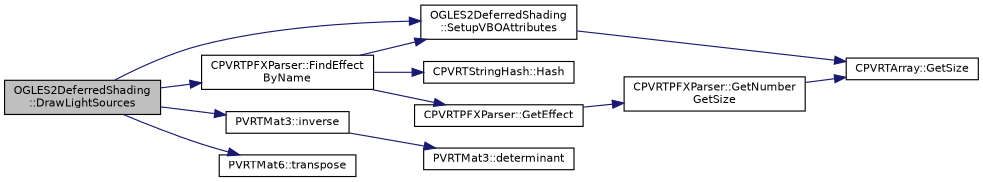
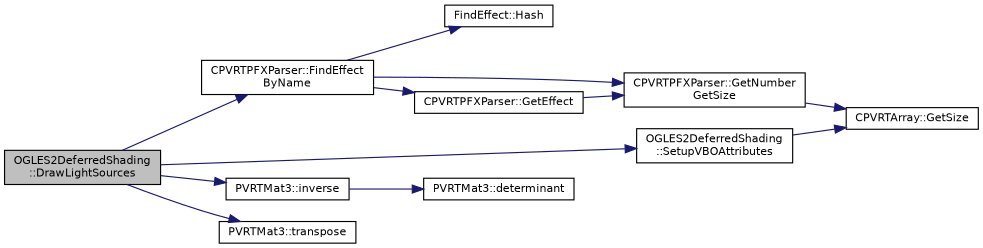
(388, 49) -> (493, 78)
(499, 72) -> (499, 16)
(288, 166) -> (288, 232)
